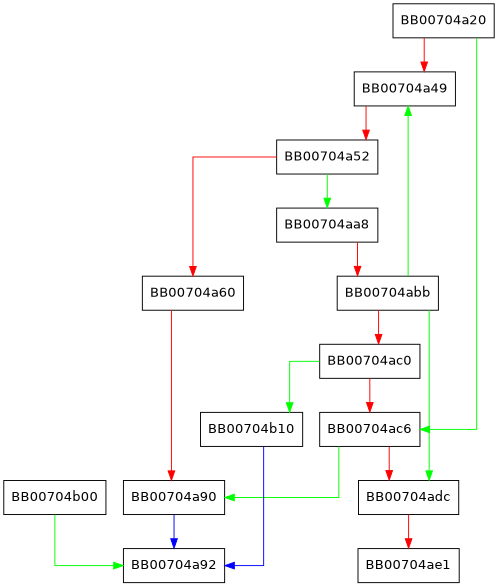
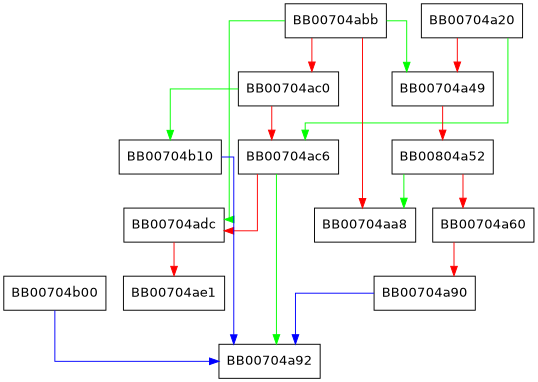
(327, 157) -> (443, 157)
(358, 254) -> (362, 114)
(312, 498) -> (276, 254)
(59, 566) -> (107, 361)
